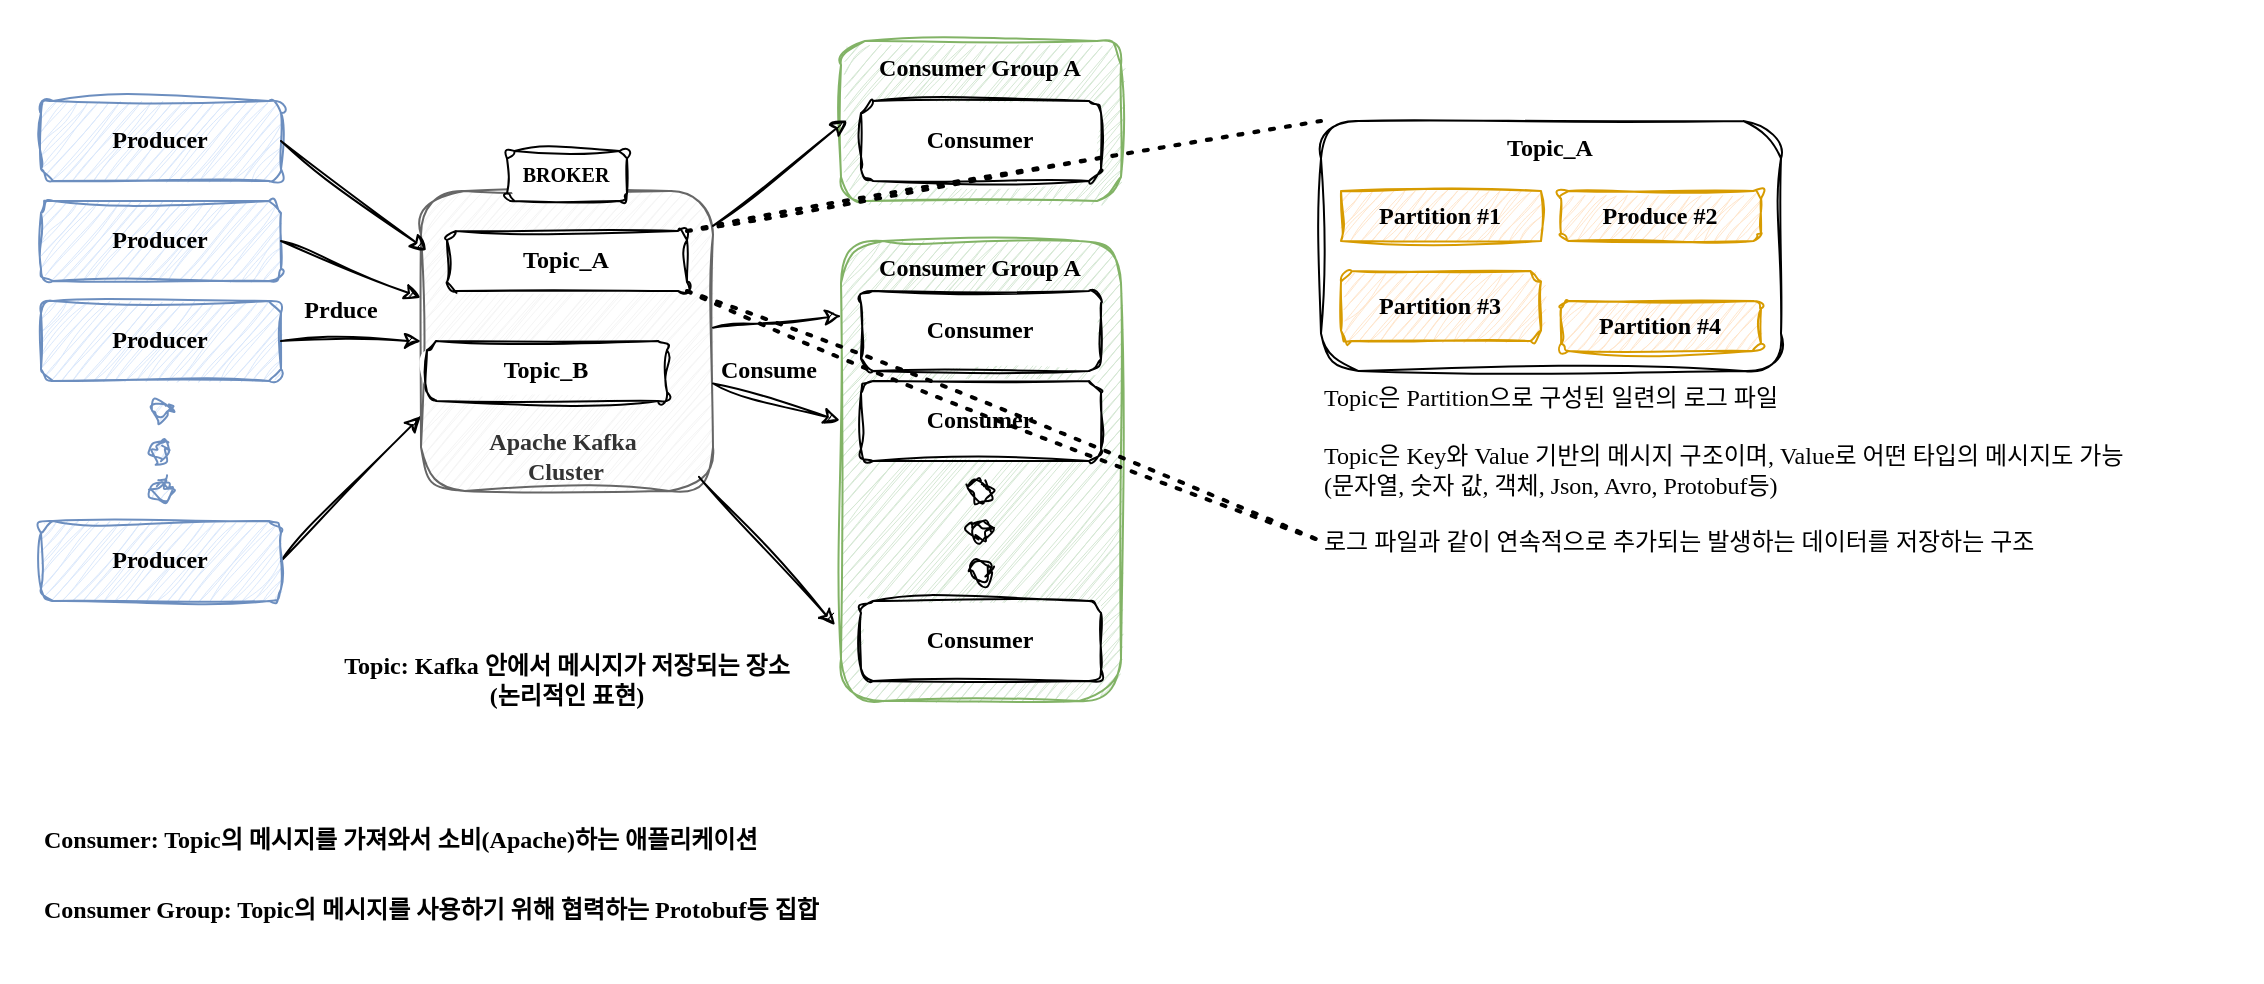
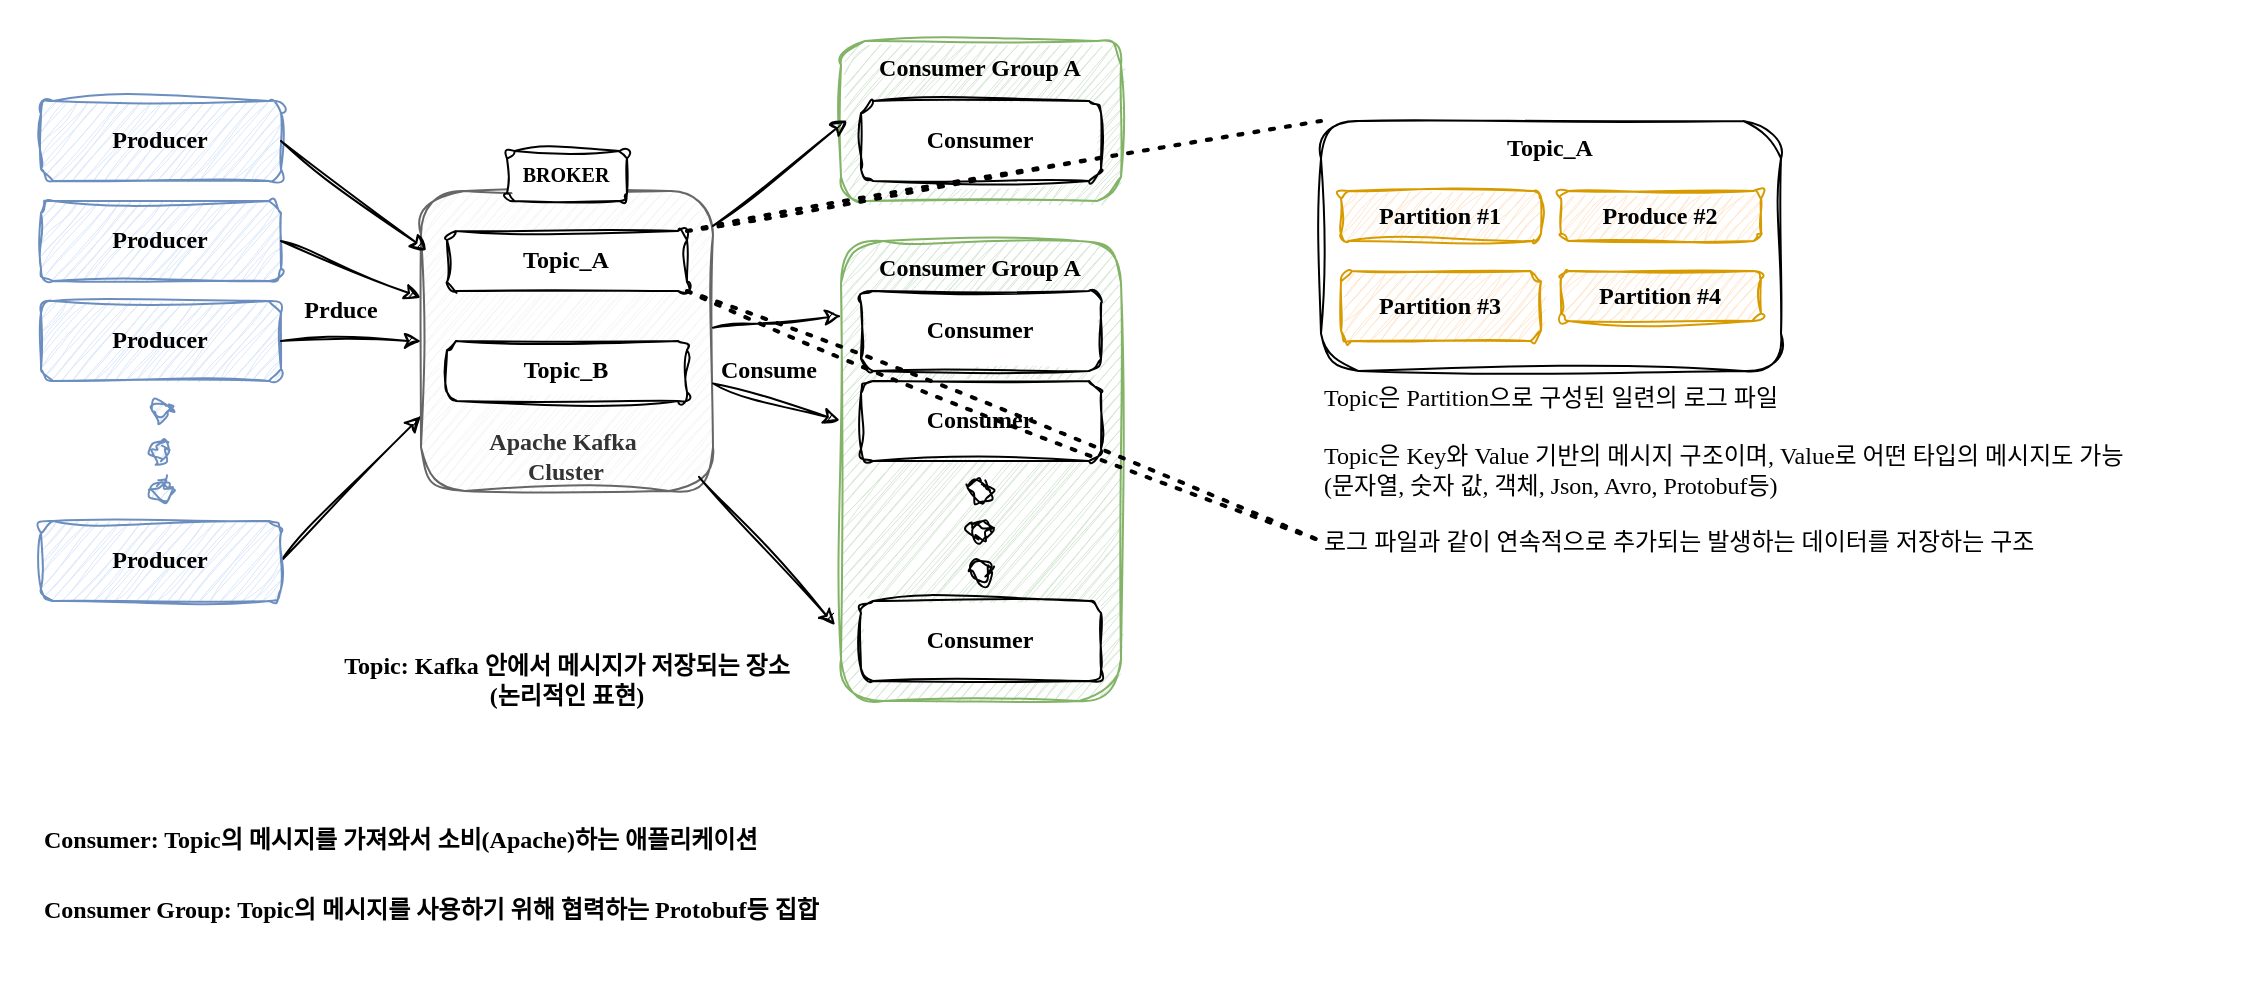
(1441, 216) -> (1441, 216)
(1661, 326) -> (1661, 296)
(547, 371) -> (567, 371)
